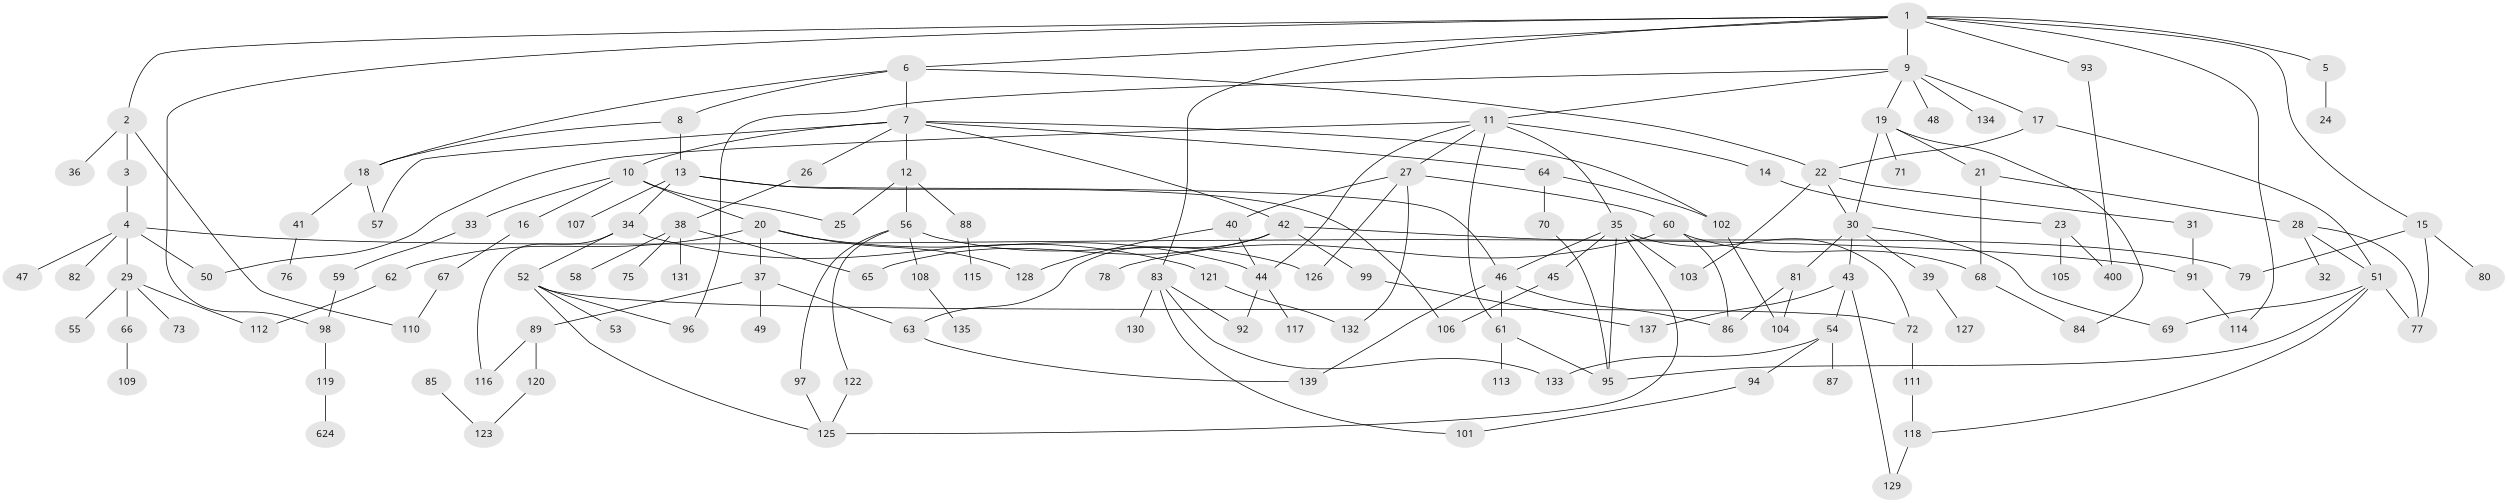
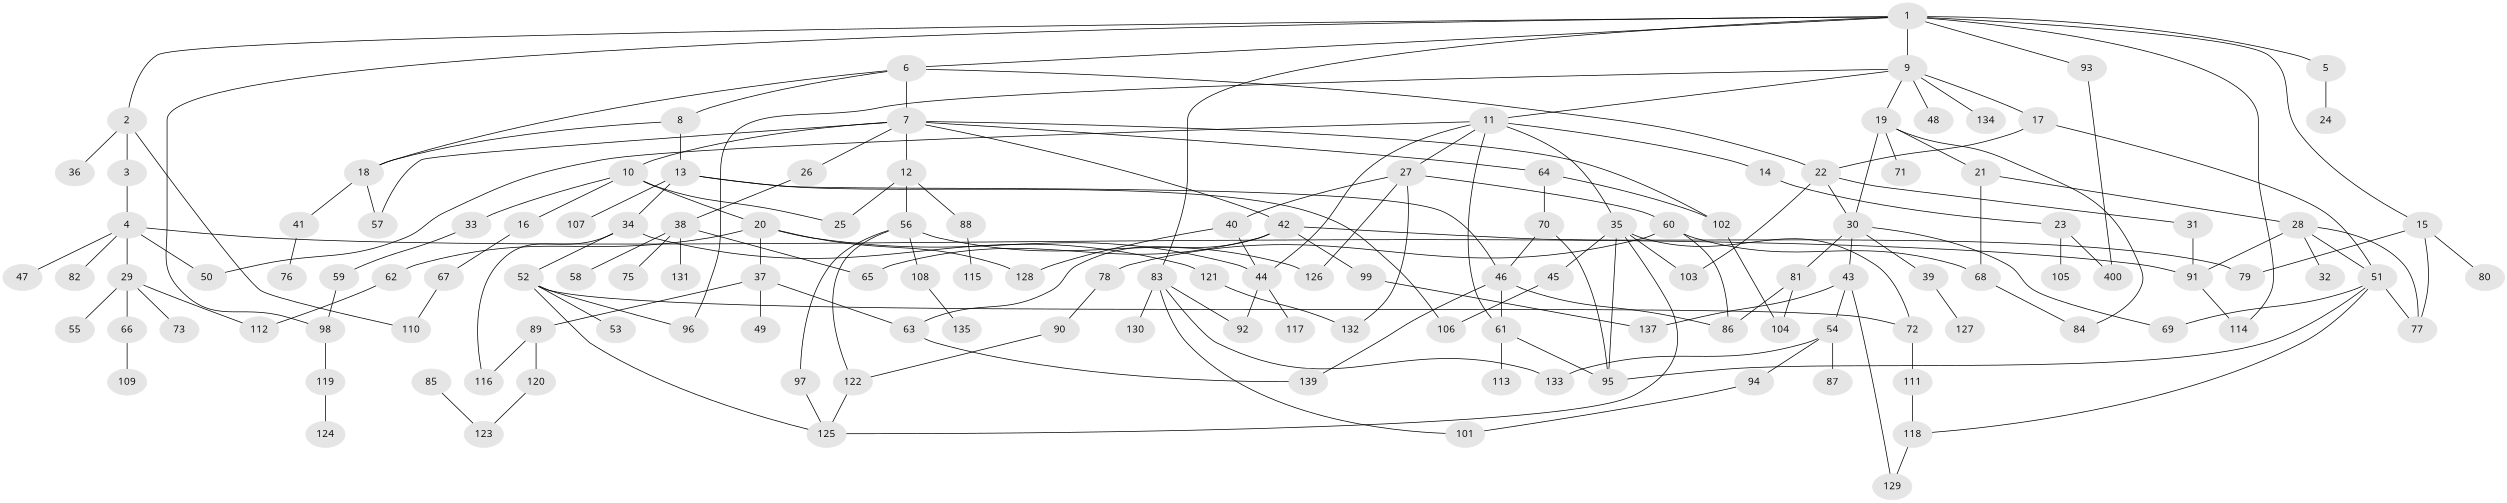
(1563, 249) -> (1523, 251)
none -> (2246, 251)
none -> (1060, 330)
(325, 434) -> (325, 434)
